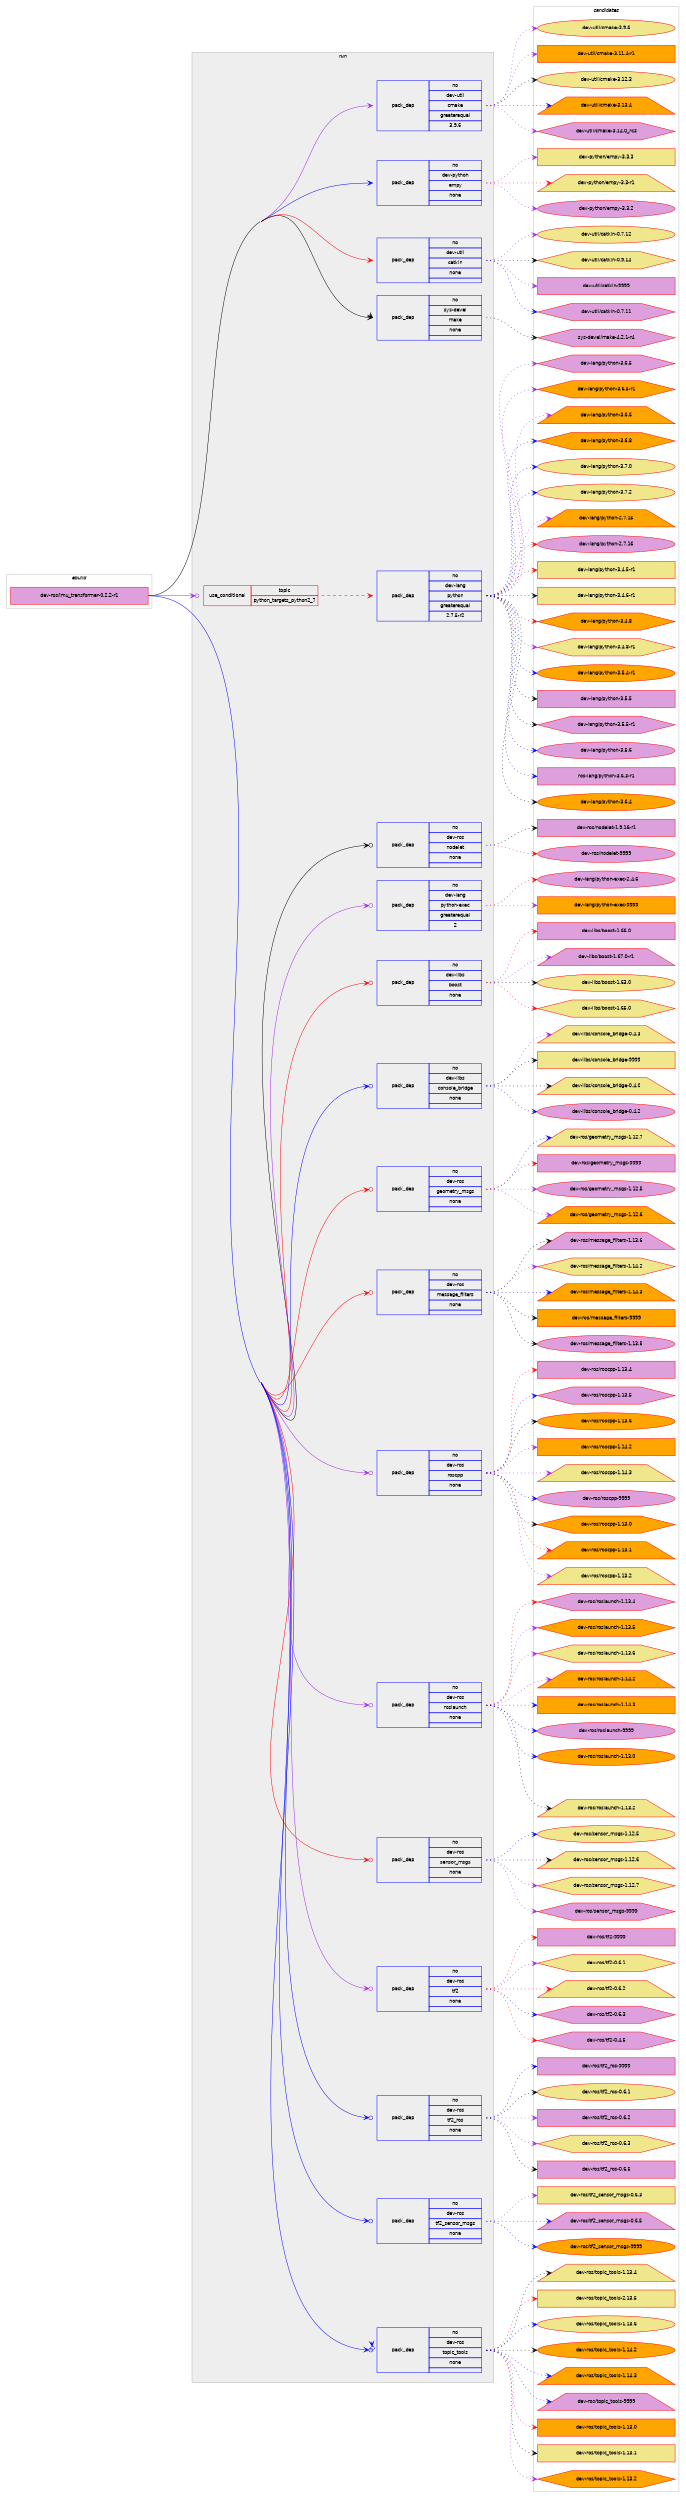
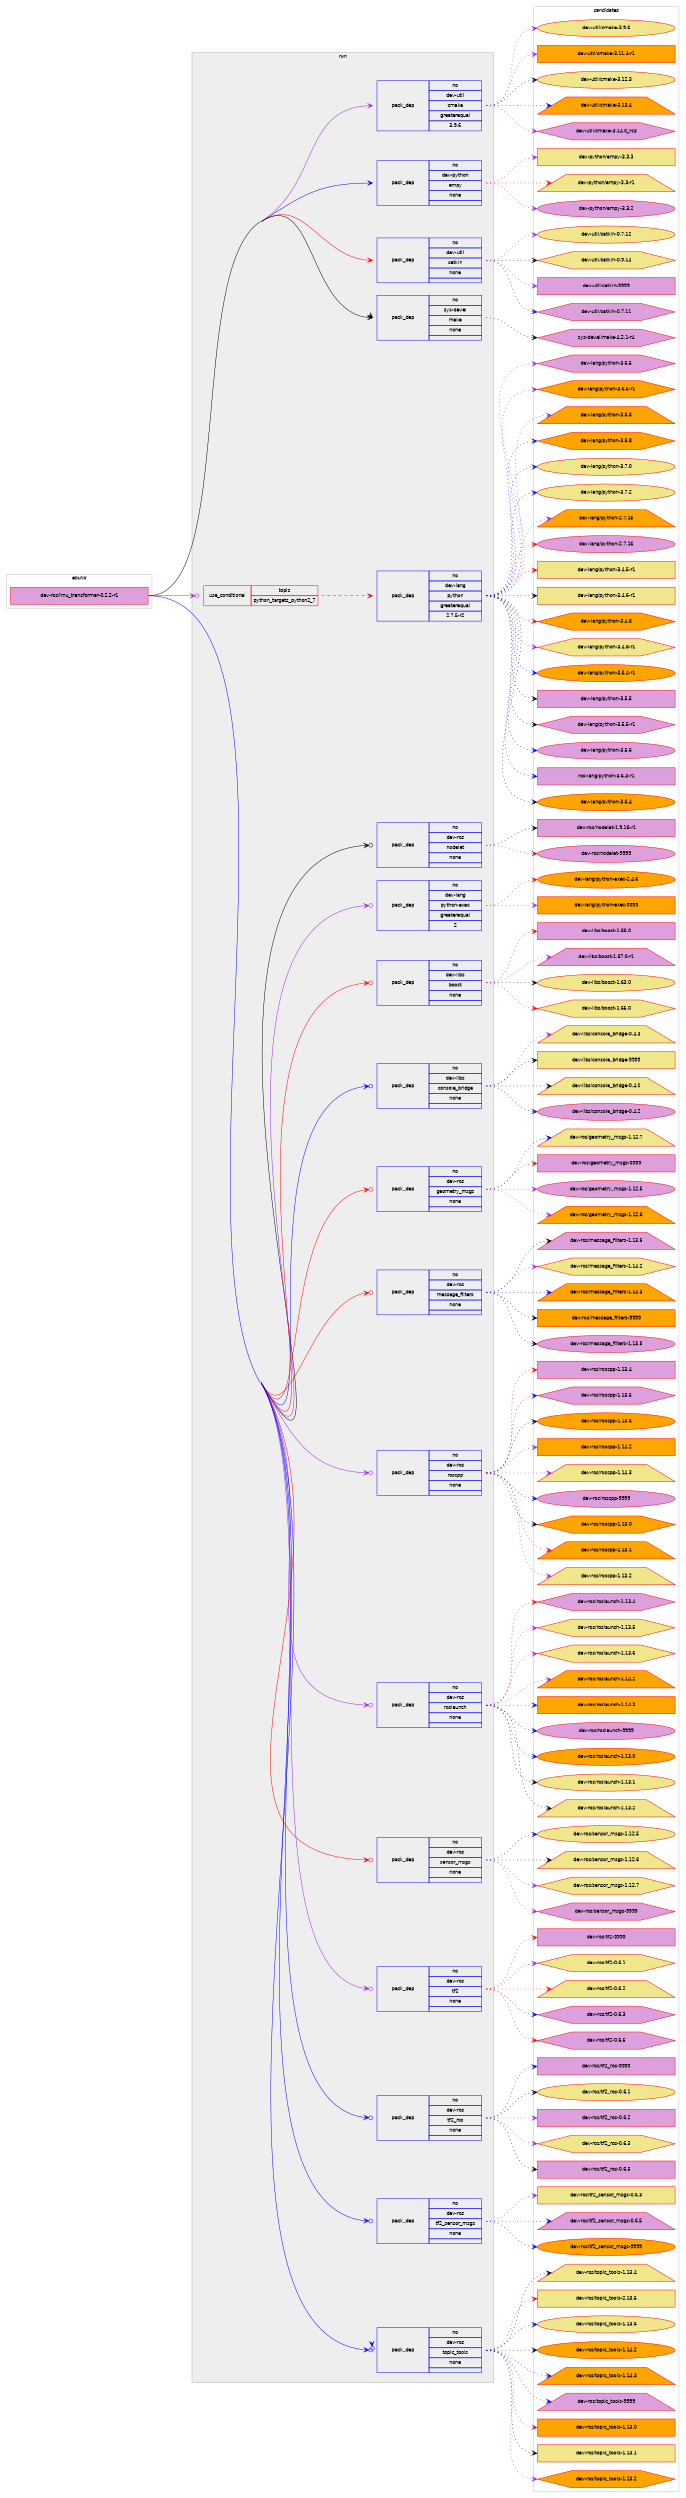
(606, 880) -> (606, 880)
(606, 1628) -> (606, 1628)
none -> (606, 1783)
(606, 2041) -> (606, 2041)
